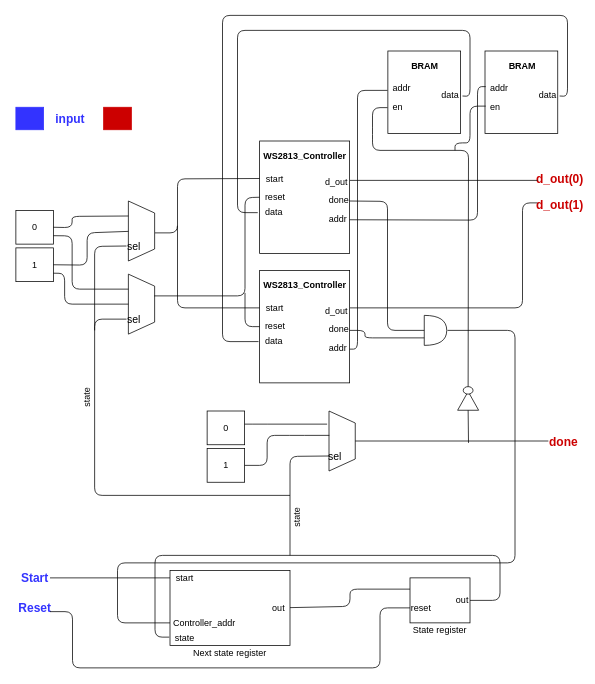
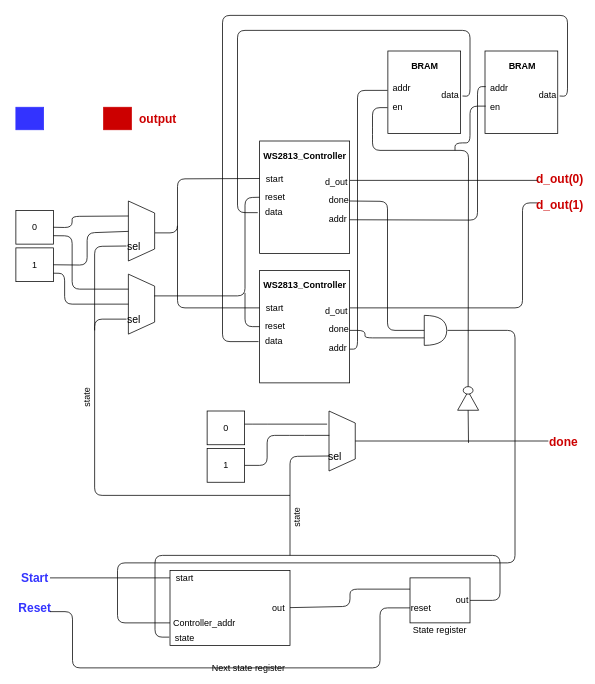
(70, 119) -> none
none -> (158, 119)
(230, 653) -> (249, 668)
